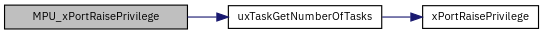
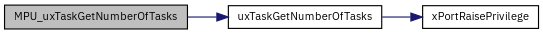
(96, 17) -> (96, 17)
